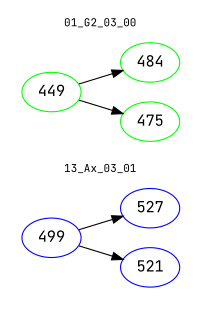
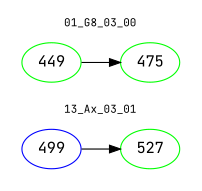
(101, 24) -> (101, 24)
(150, 62) -> none
(150, 208) -> (150, 149)
(150, 267) -> none
